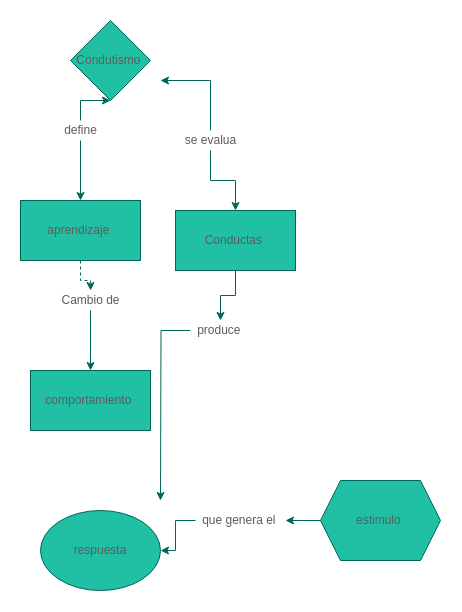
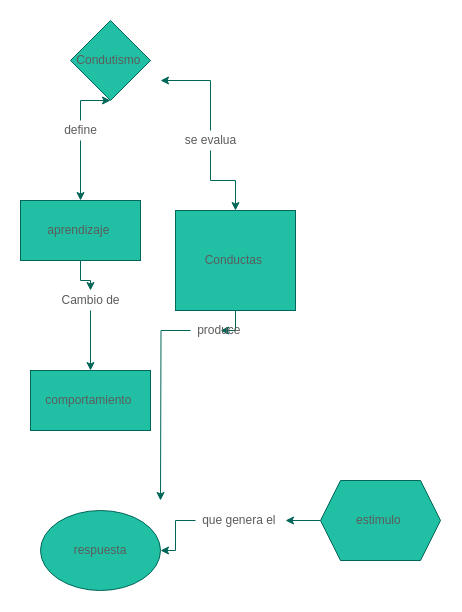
(236, 241) -> (236, 261)
(81, 277) -> (81, 277)
